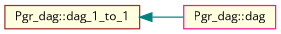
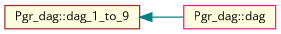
(72, 17) -> (72, 17)
